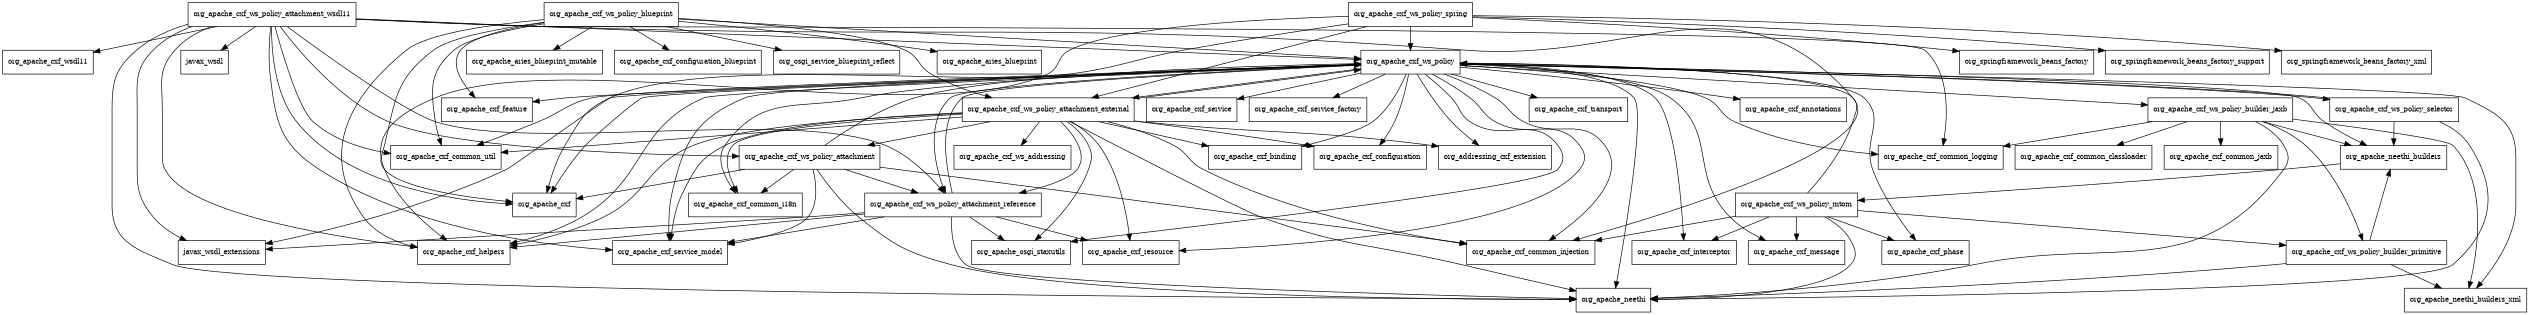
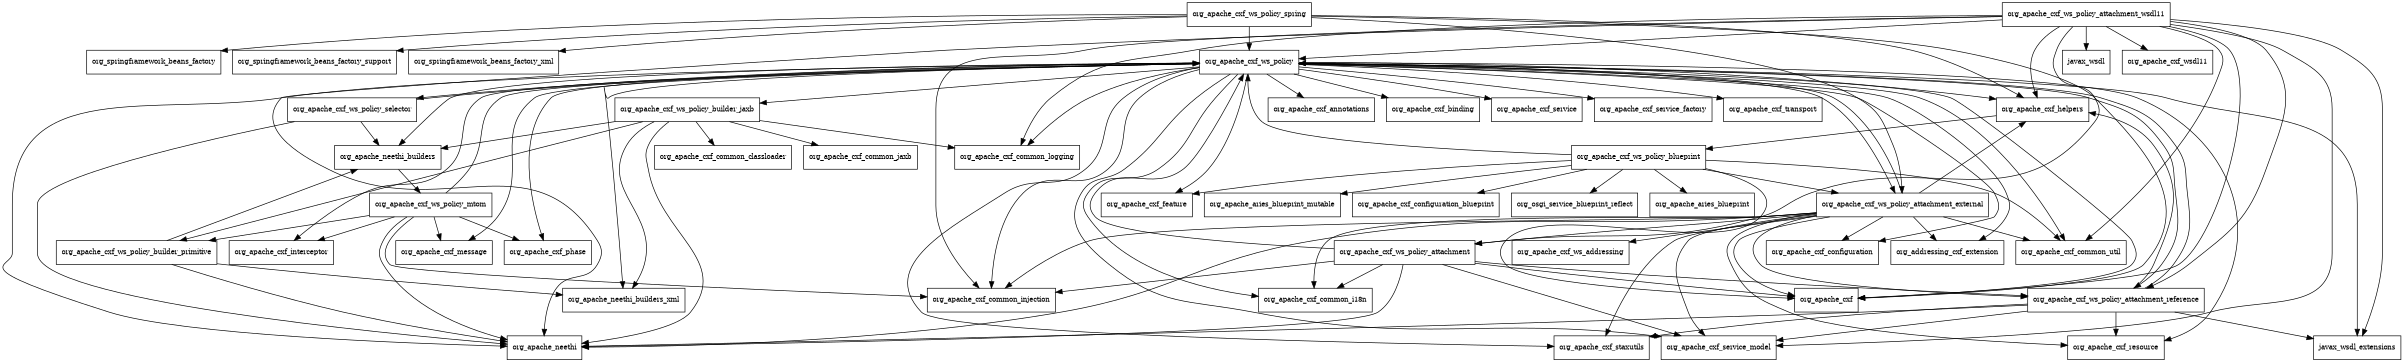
(375, 81) -> (1847, 133)
(1166, 137) -> (1742, 238)
(1021, 253) -> (1602, 348)
